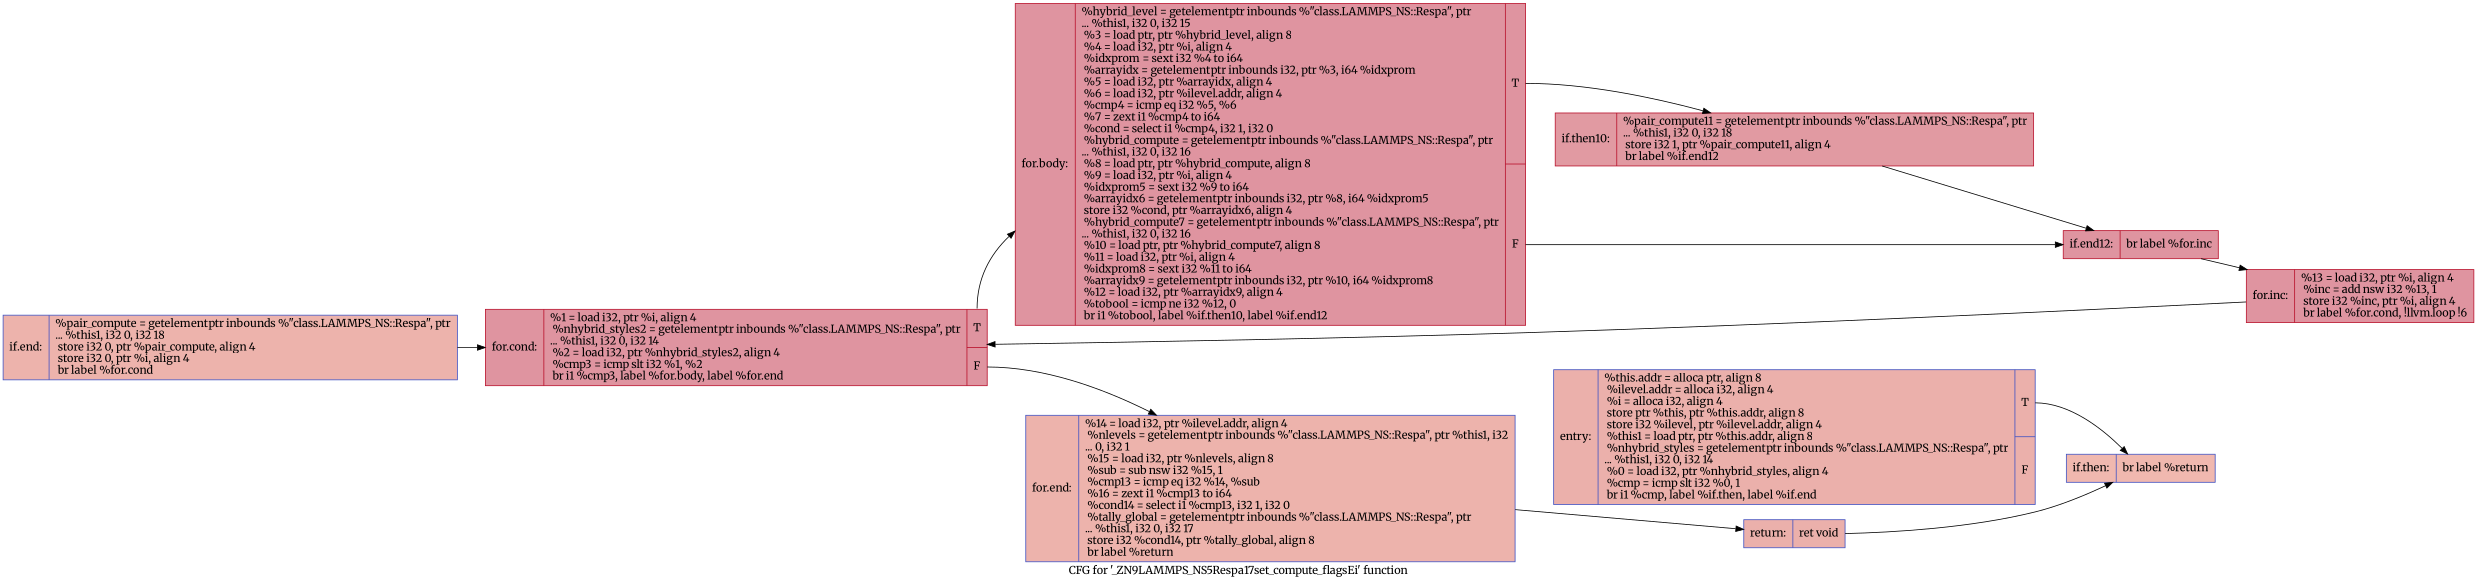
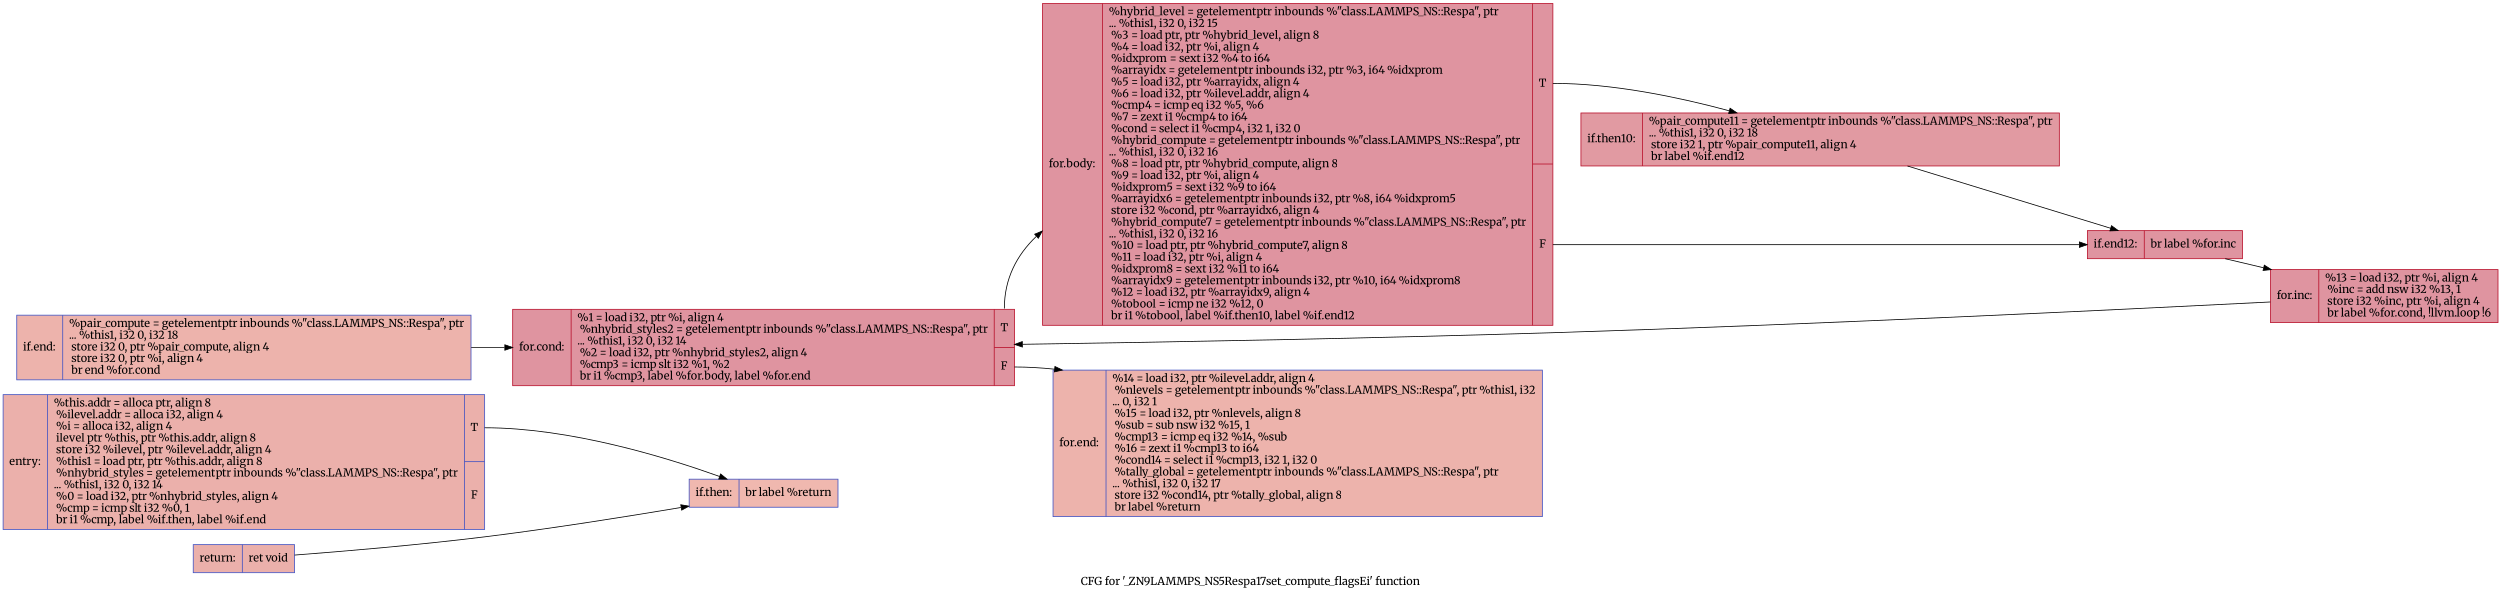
(104, 370) -> (115, 370)
(1704, 413) -> (155, 438)
(1625, 519) -> none
